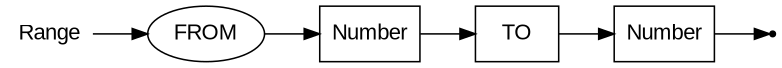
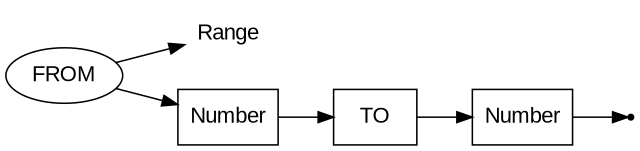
(112, 34) -> (143, 56)
